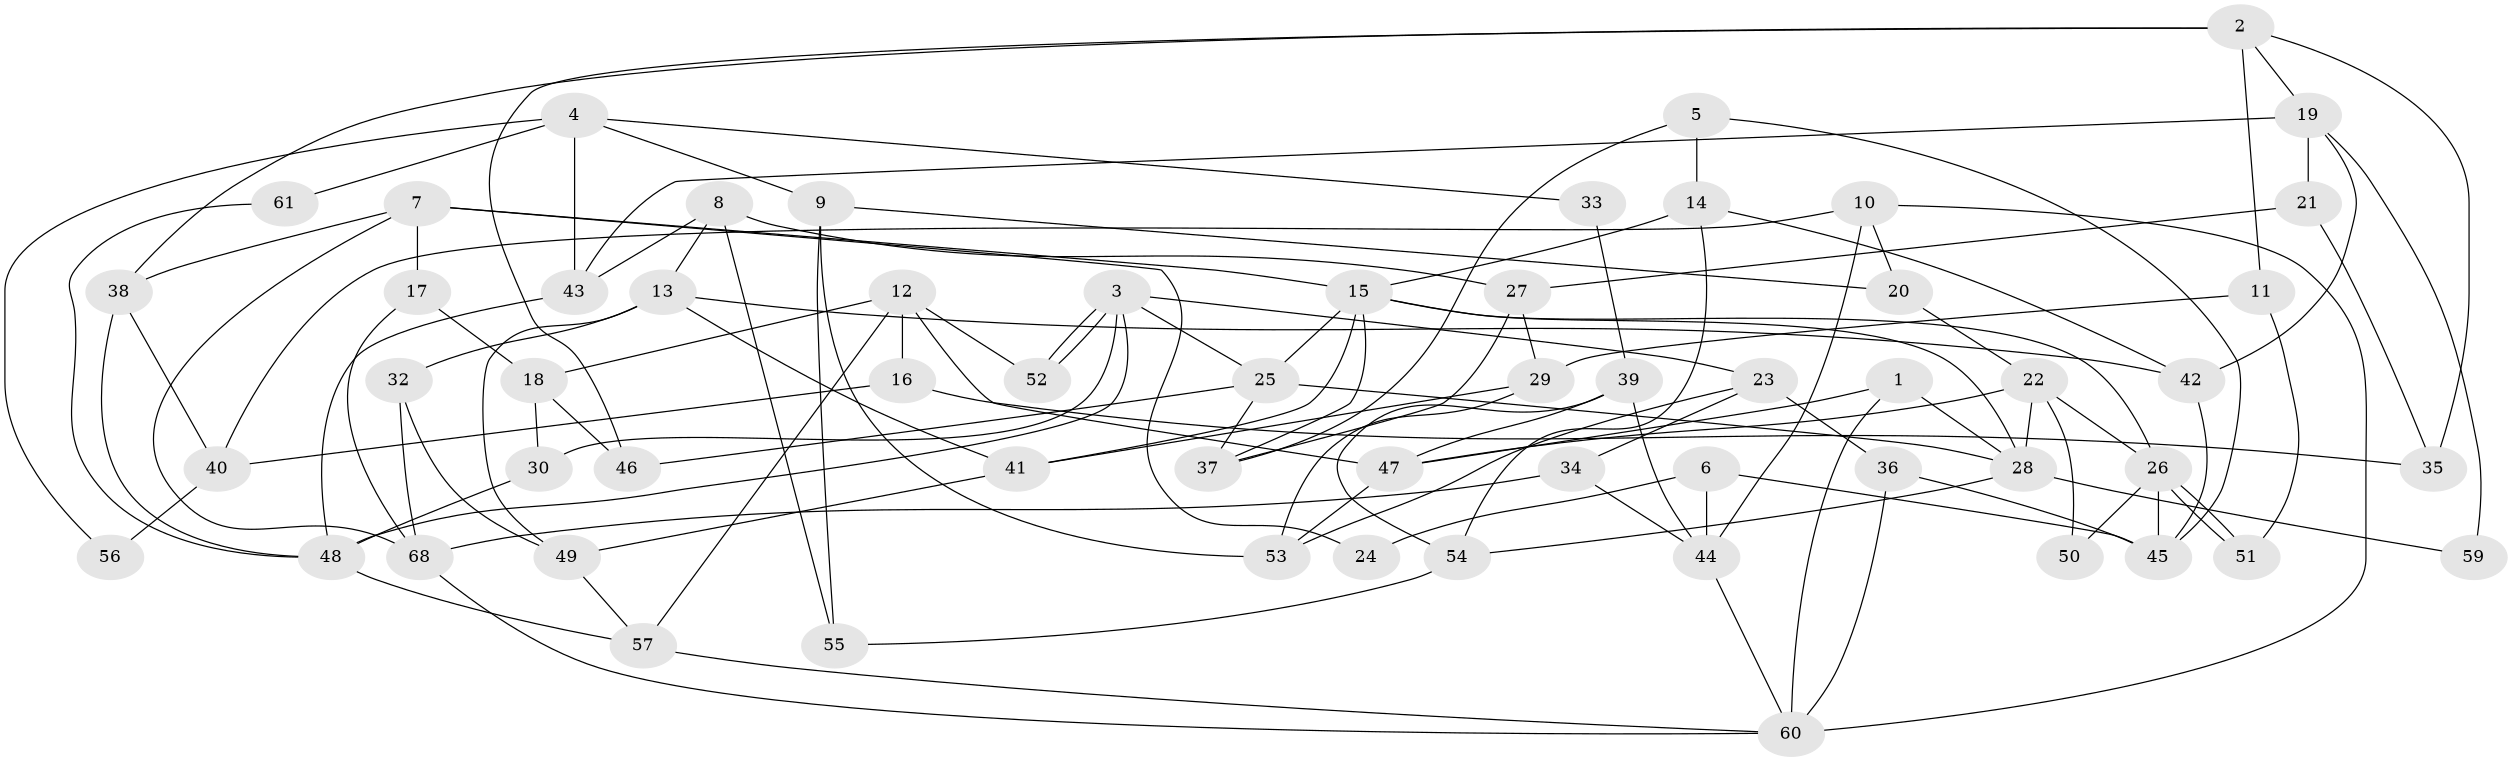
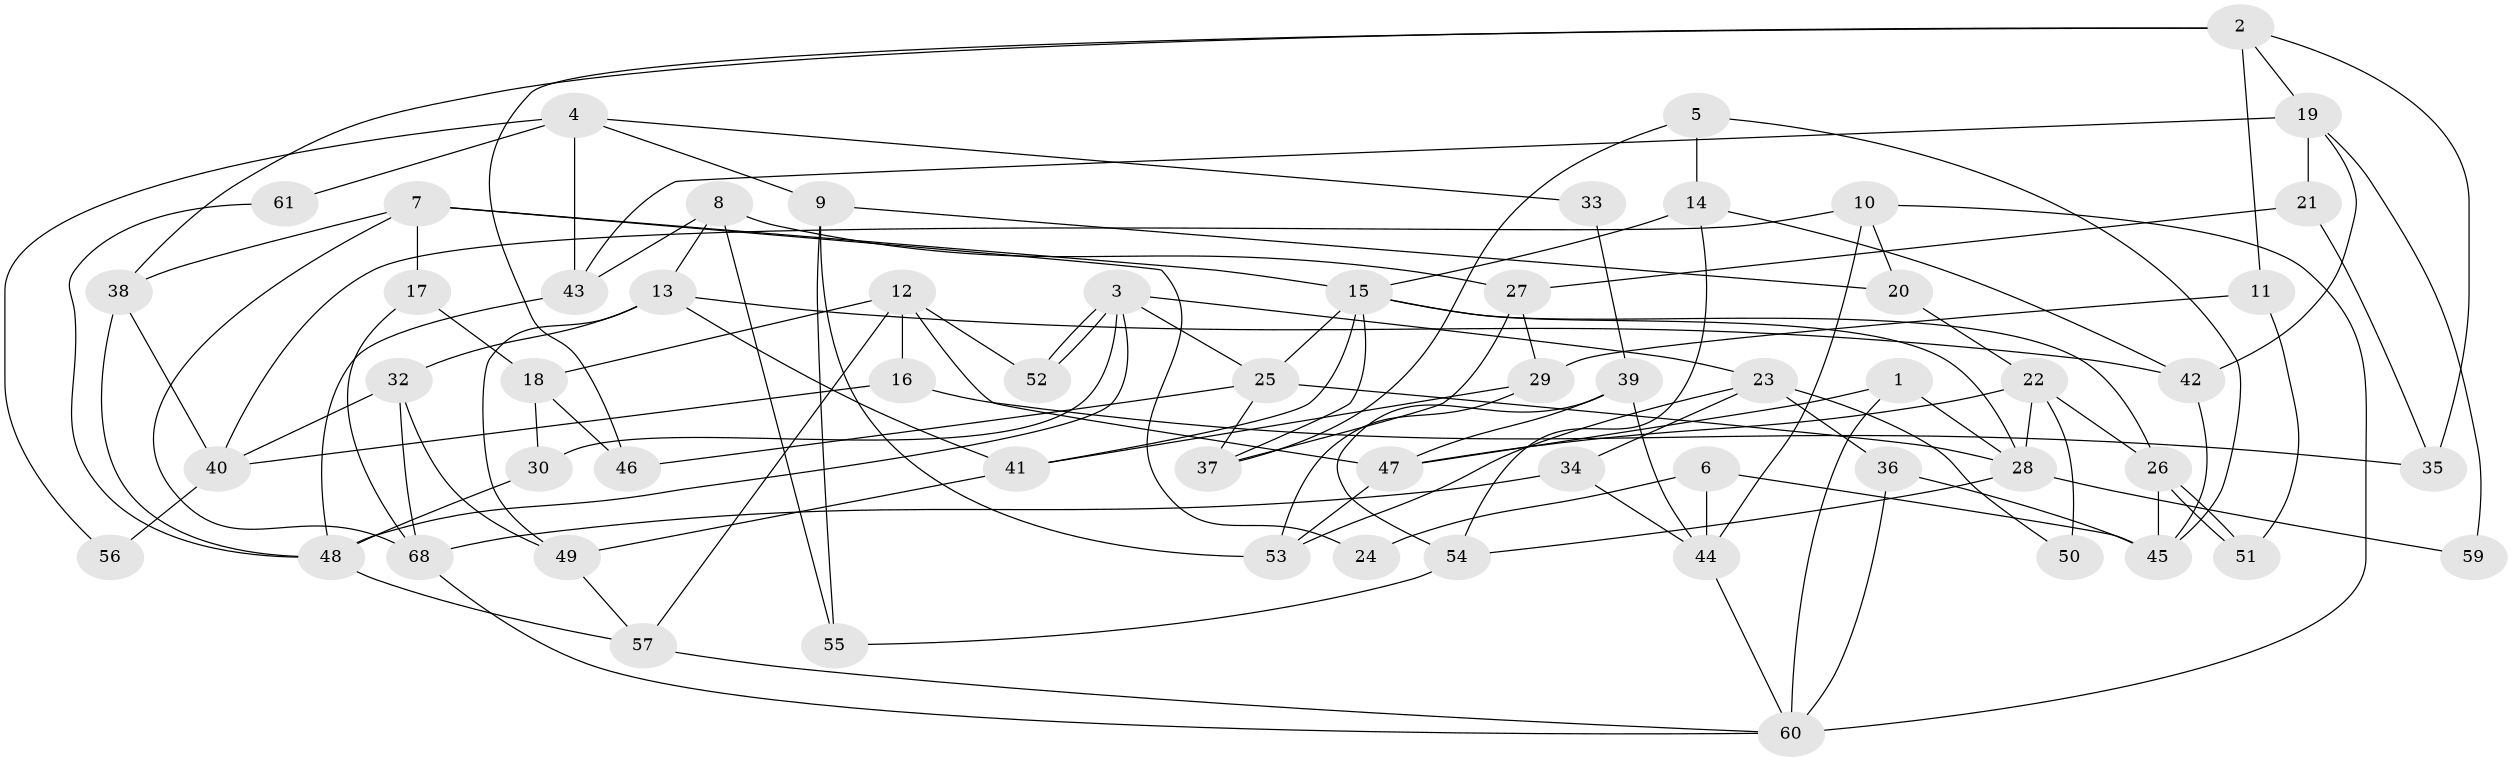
none -> (308, 425)
(2114, 513) -> (1950, 461)
